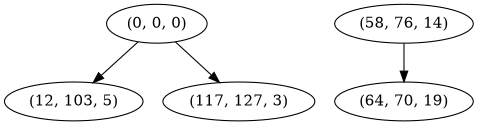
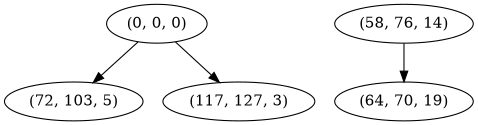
(74, 101) -> (74, 101)
